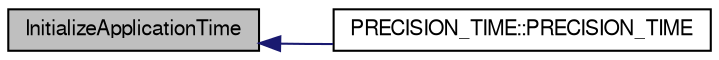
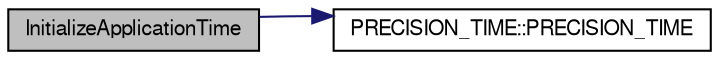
(307, 44) -> (286, 16)
